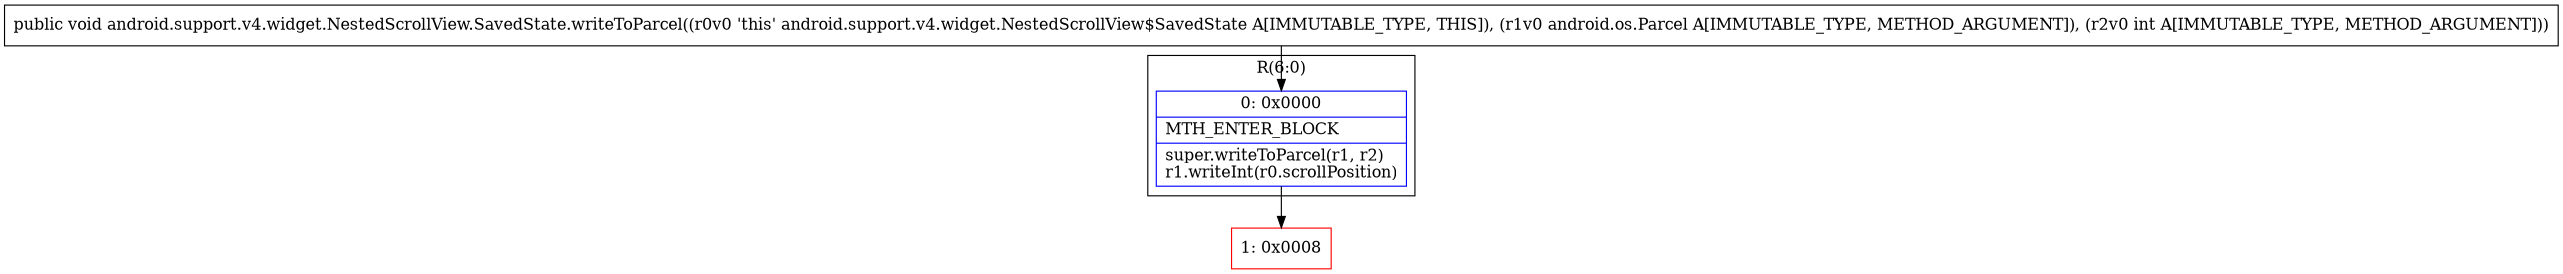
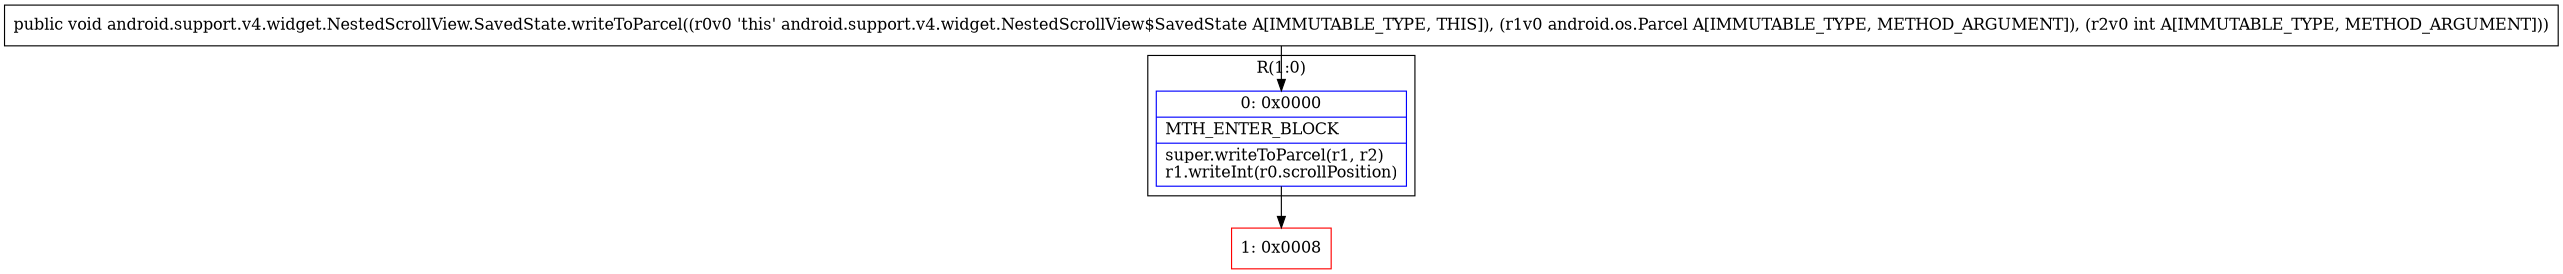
(1281, 68) -> (1281, 68)
